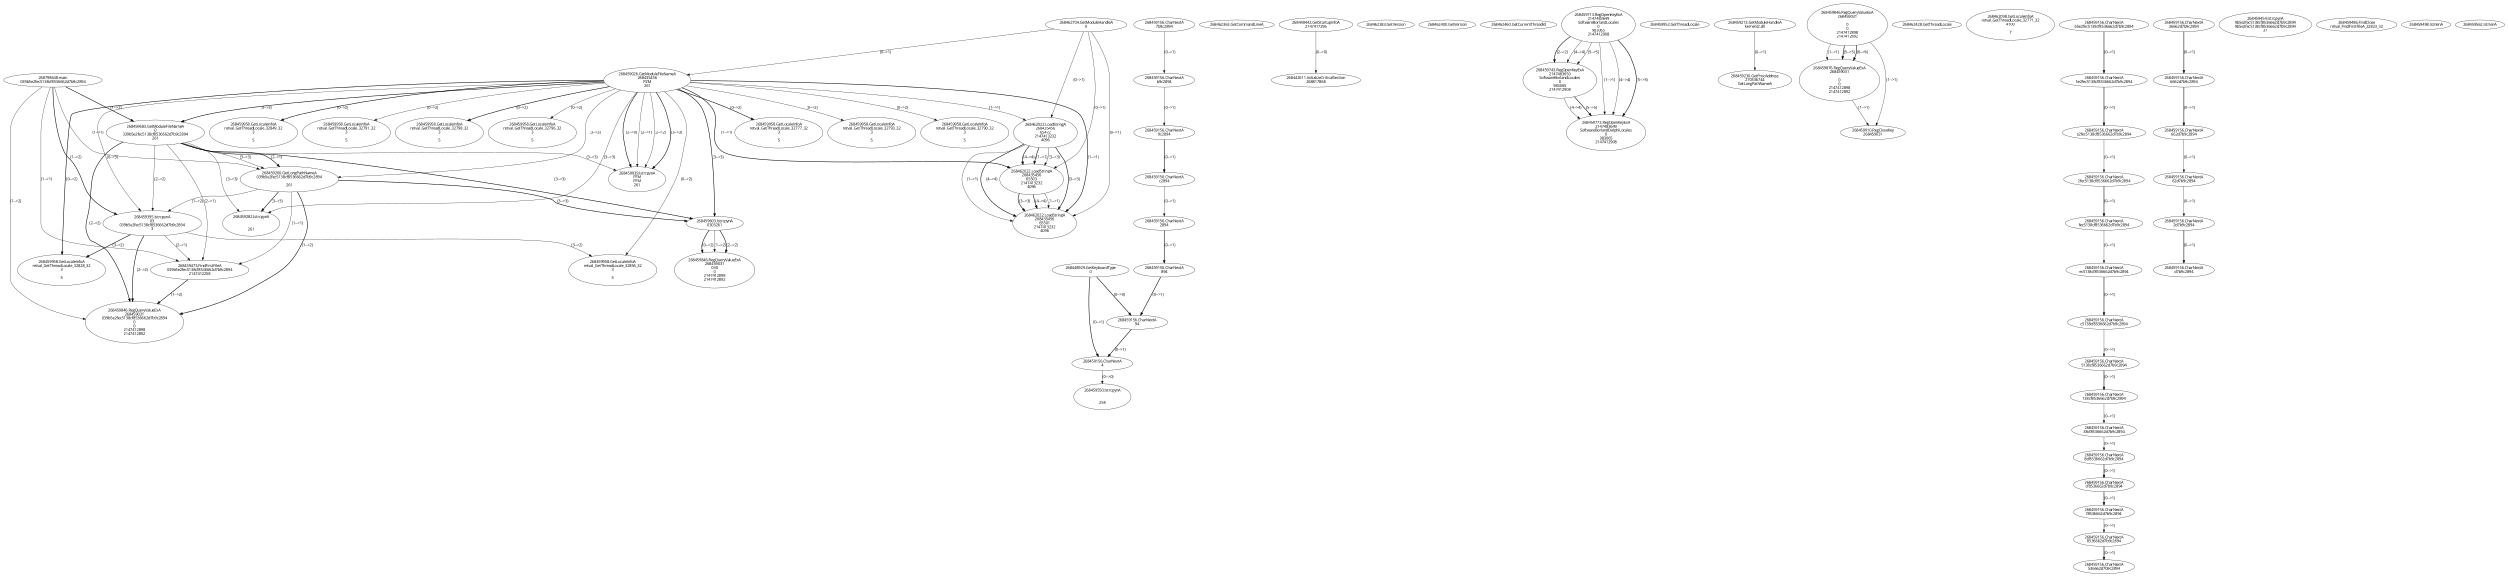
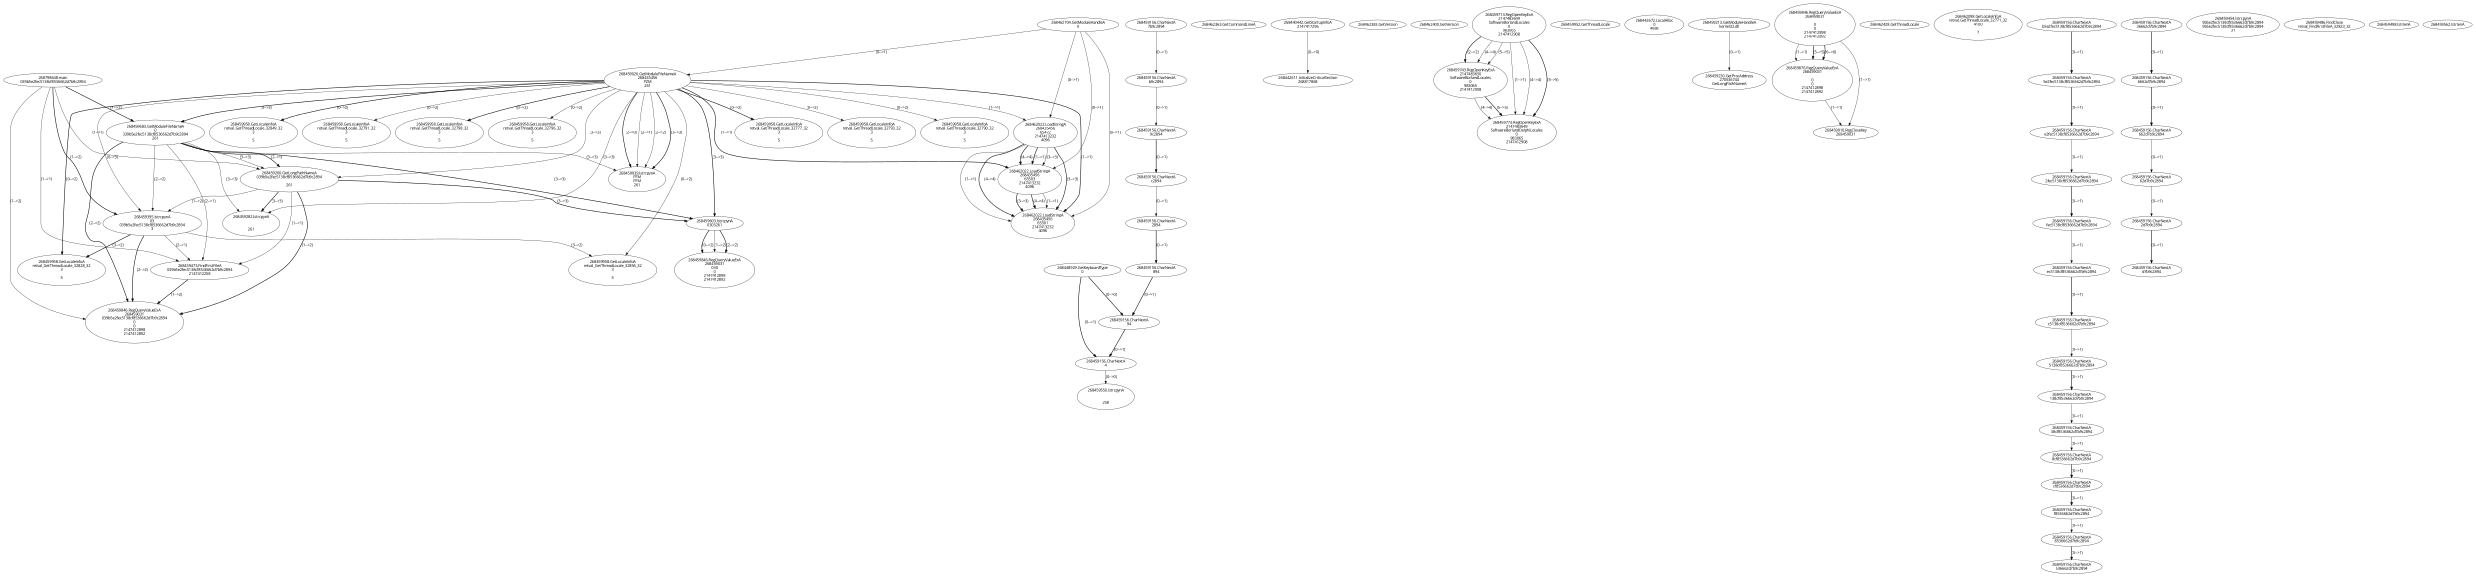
(1519, 25) -> none
none -> (1654, 25)
